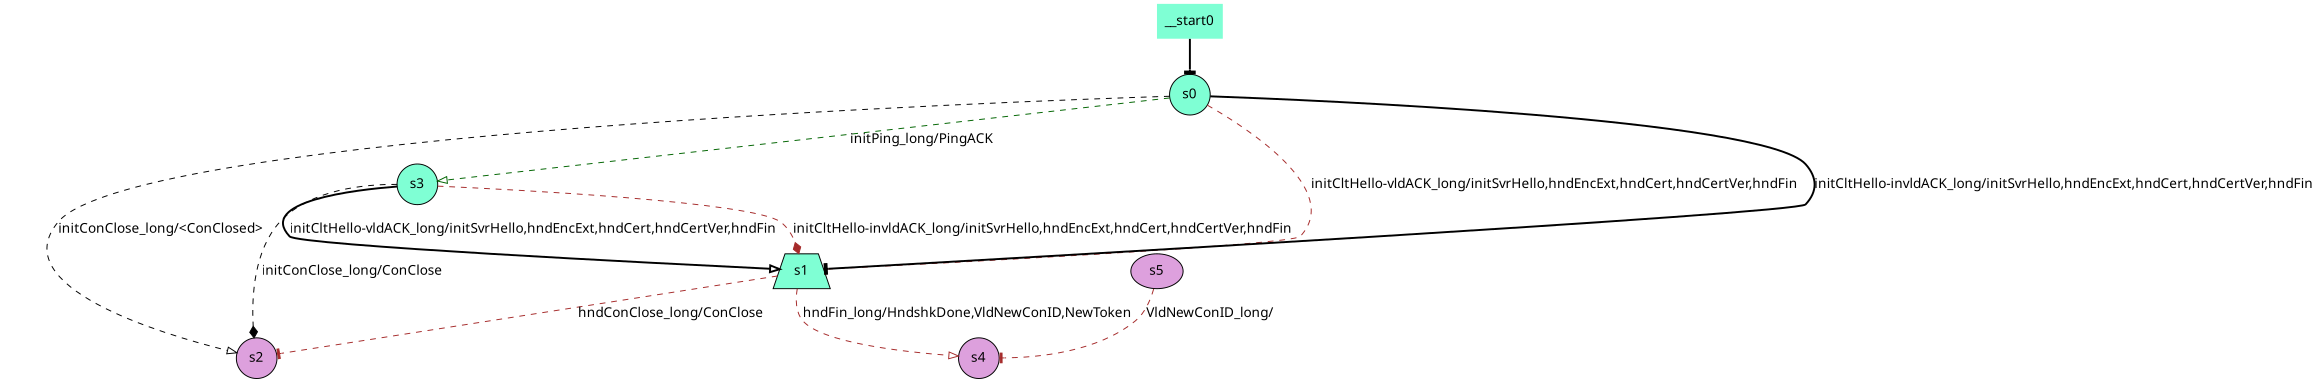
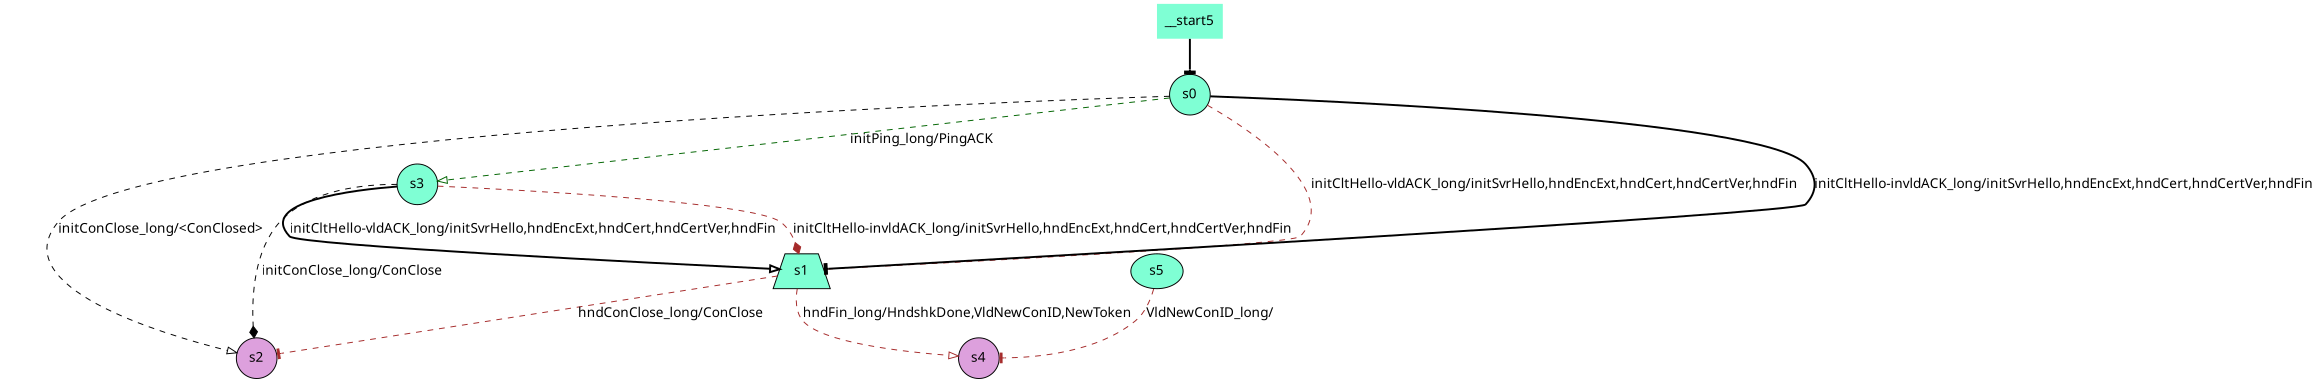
(1190, 21) -> (1190, 21)
(1157, 271) -> (1157, 271)
